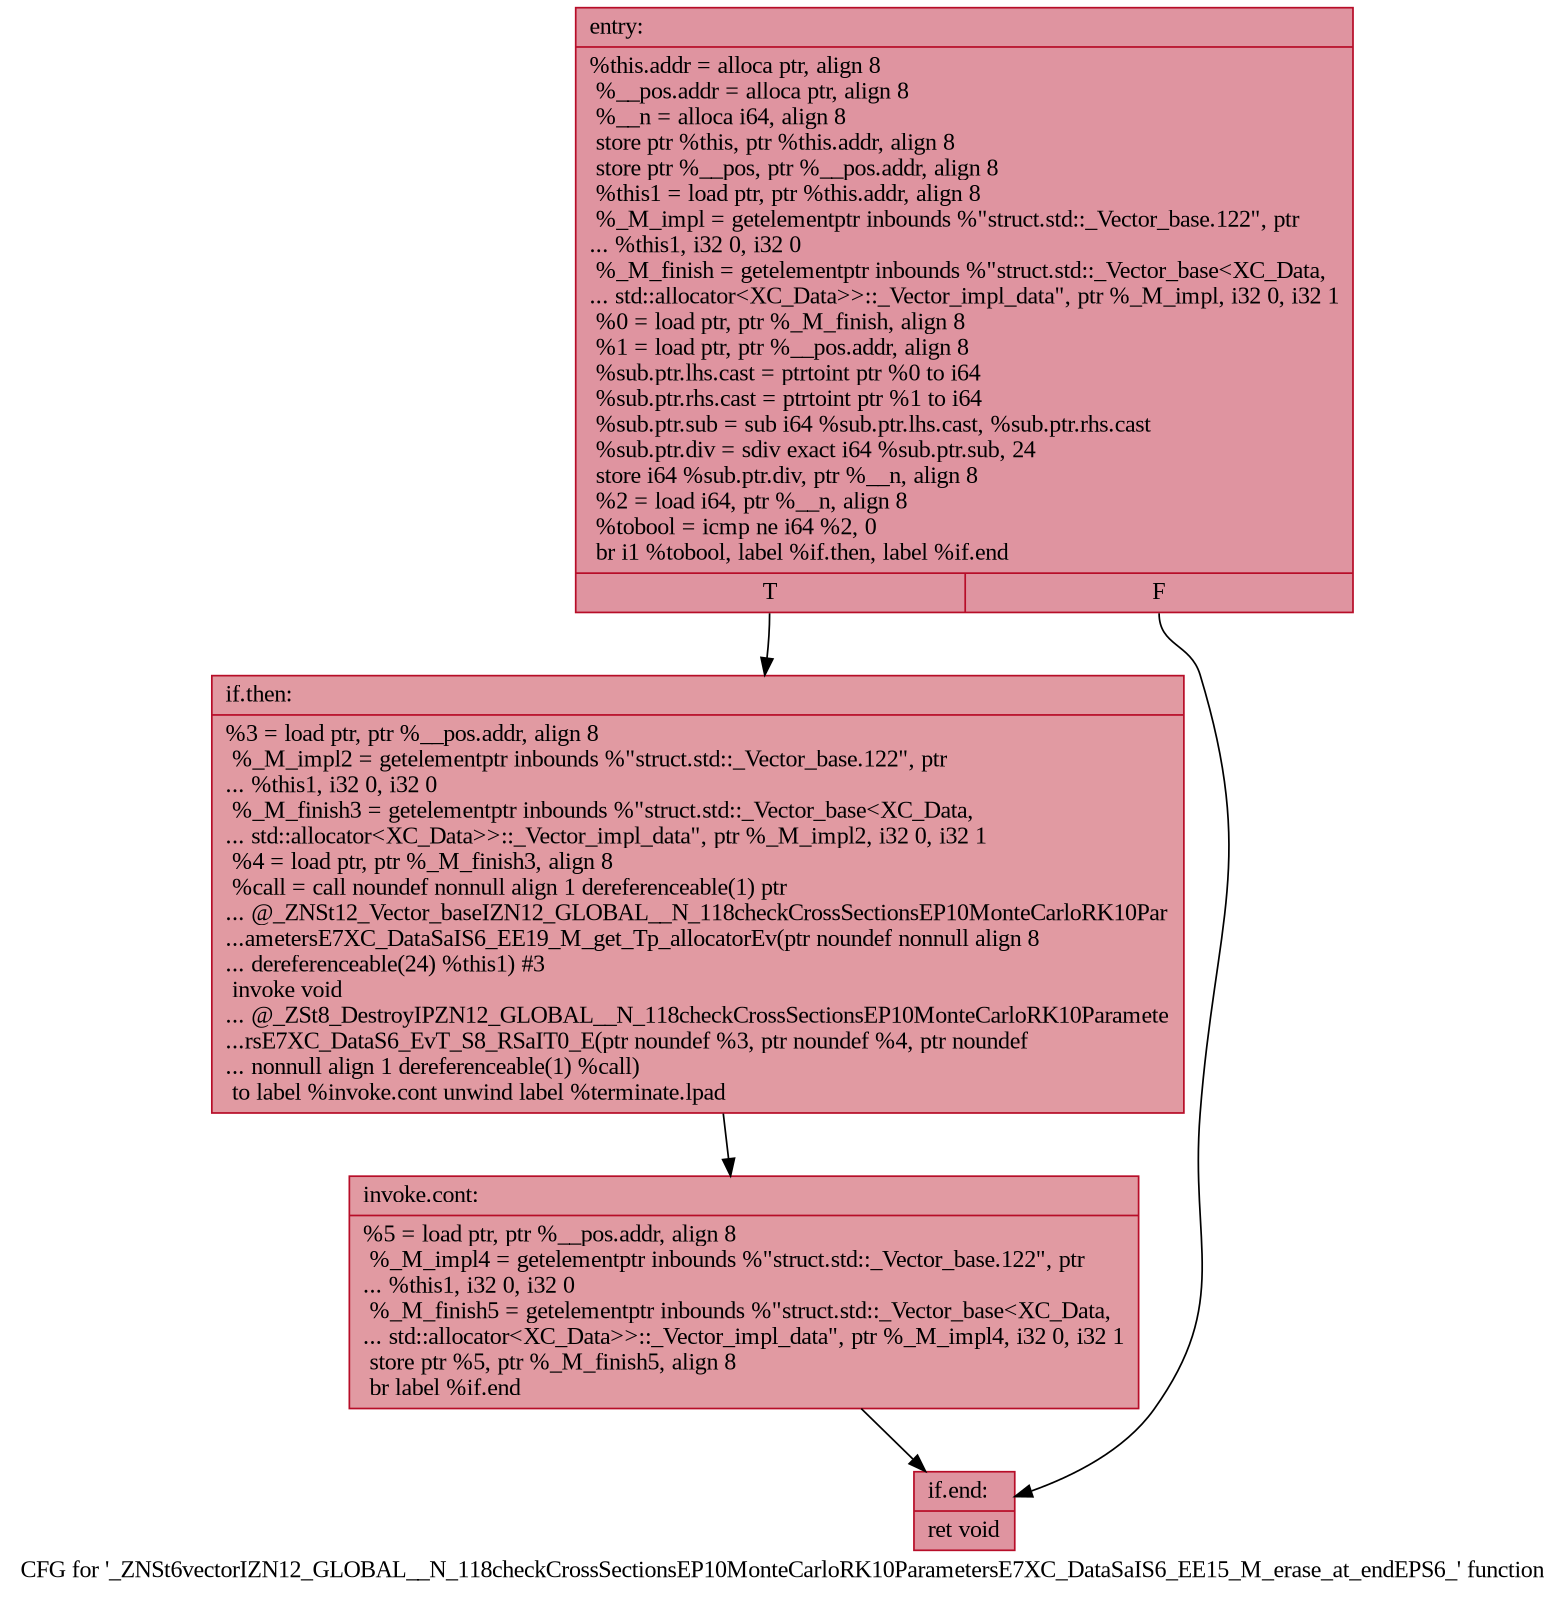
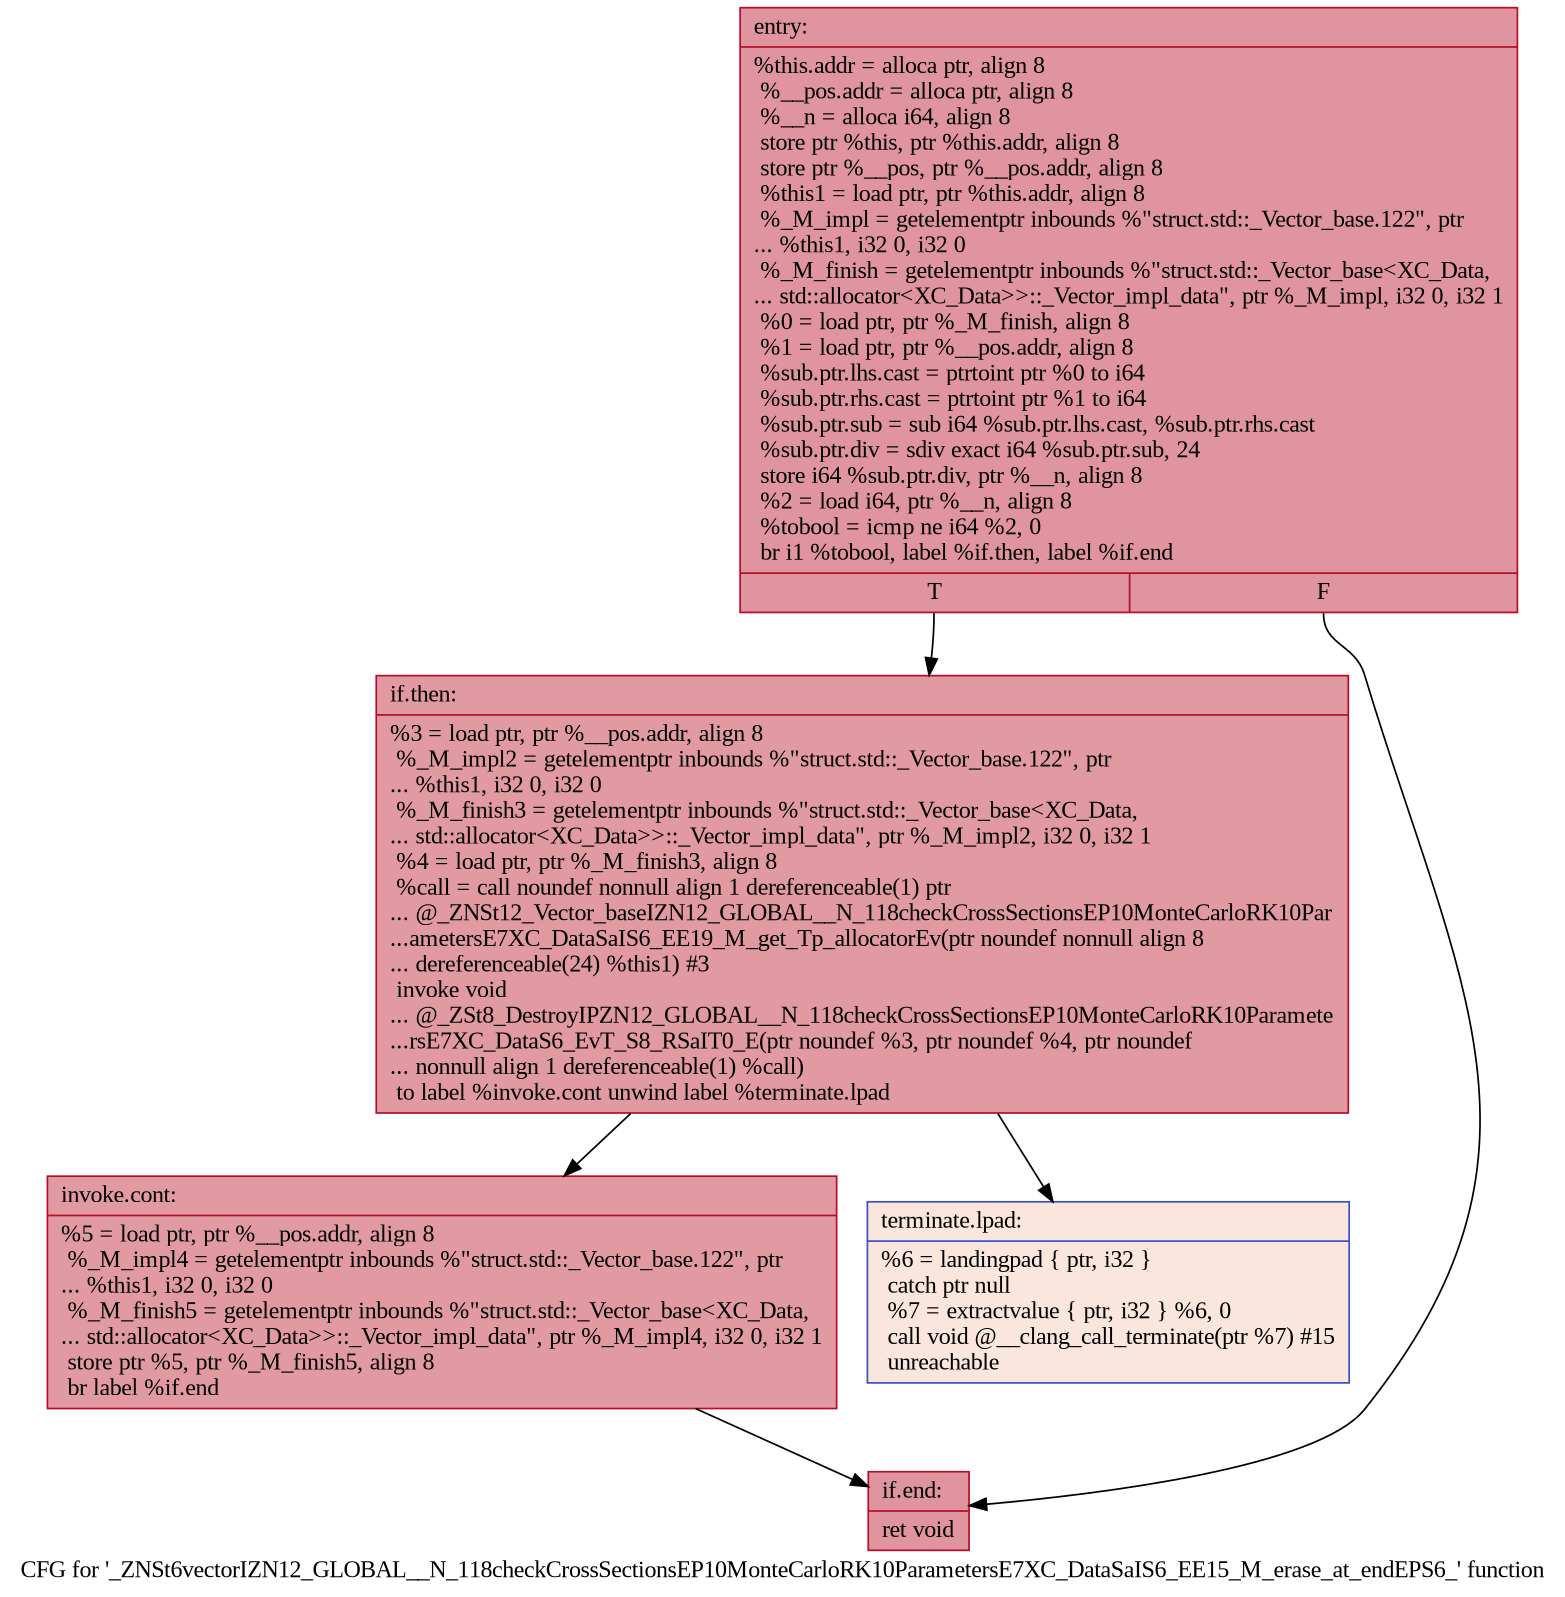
none -> (1108, 1292)
